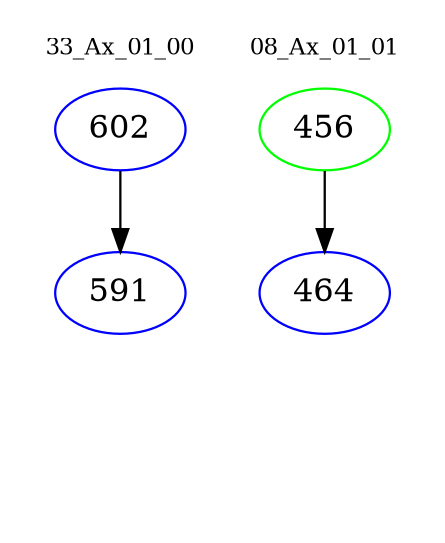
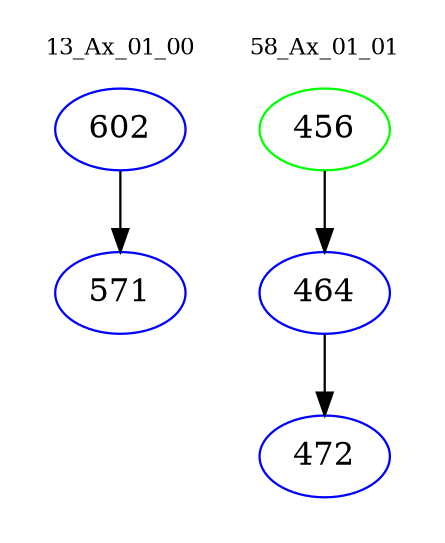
(120, 49) -> (120, 49)
(325, 49) -> (325, 49)
(120, 293) -> (120, 293)
none -> (325, 456)
